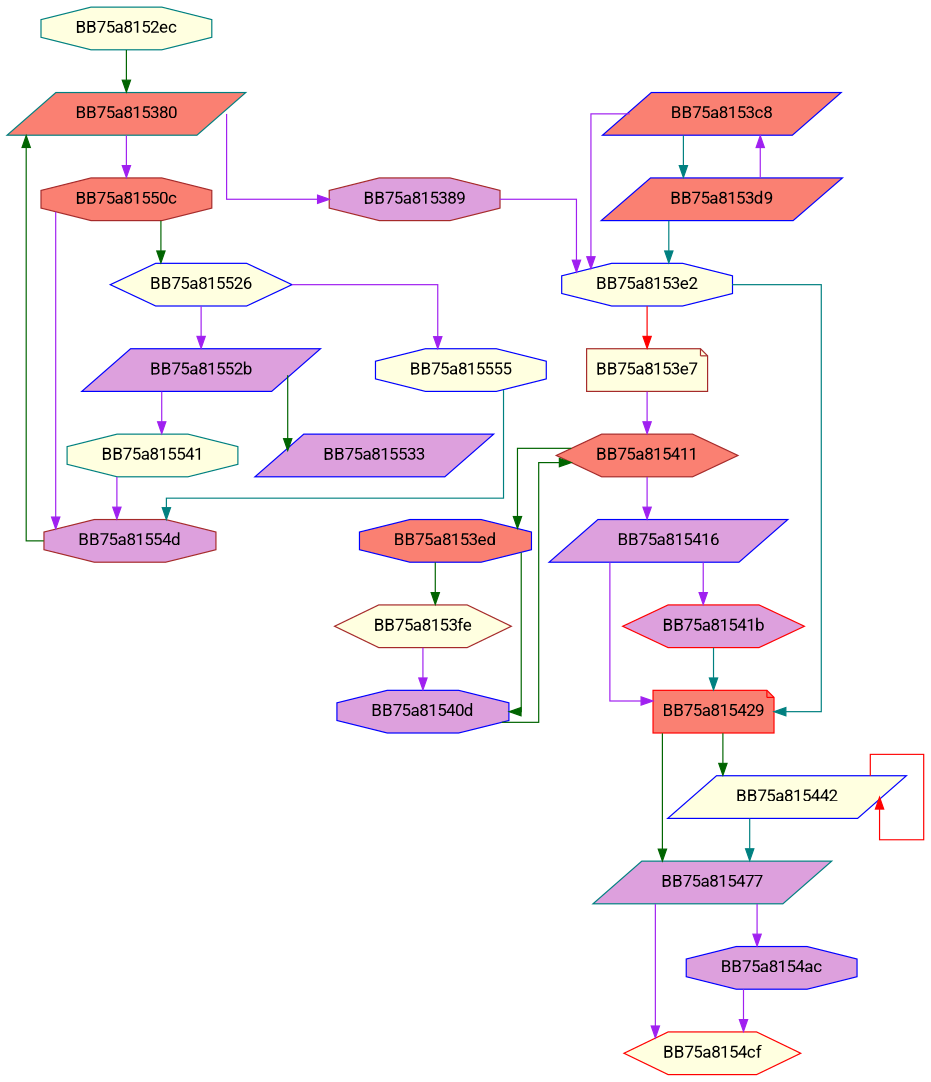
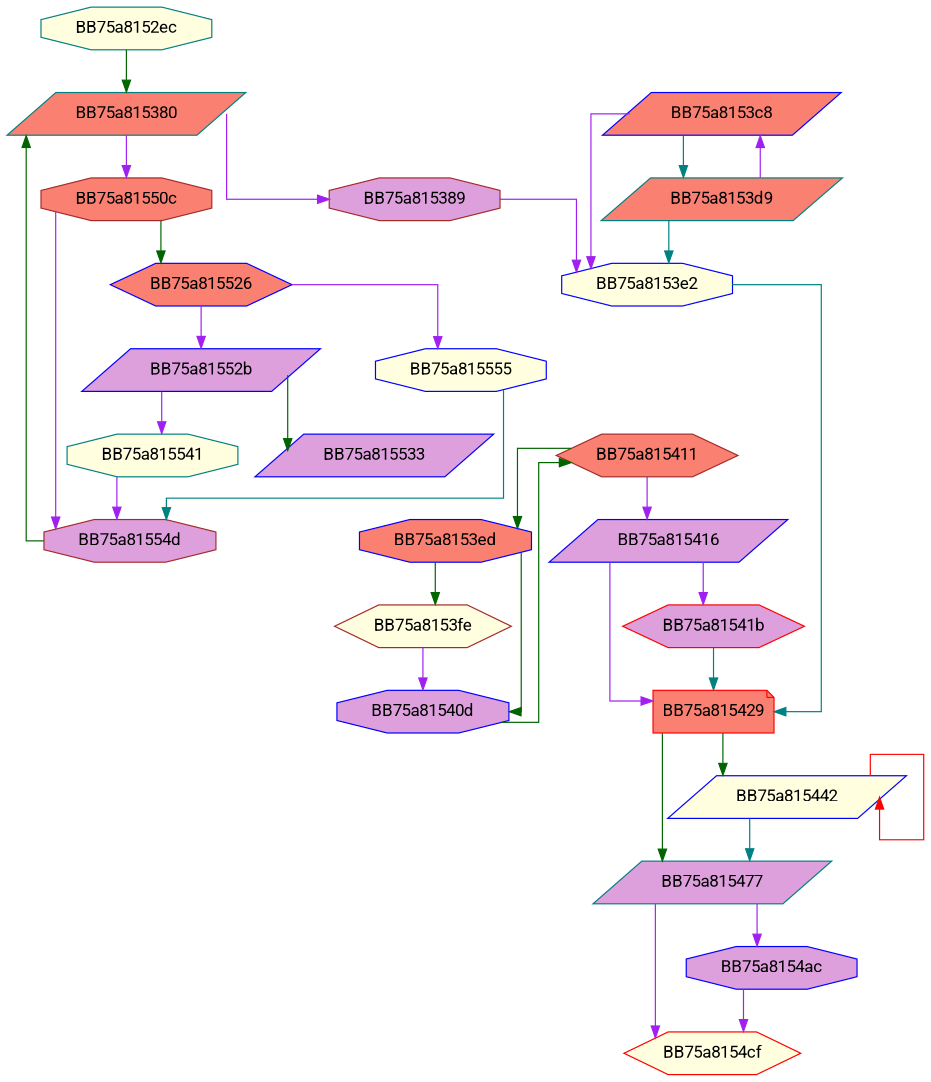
(722, 199) -> (722, 199)
(201, 285) -> (201, 285)
(647, 370) -> none
